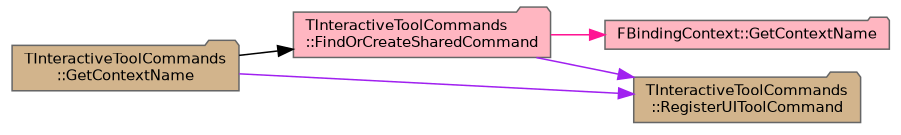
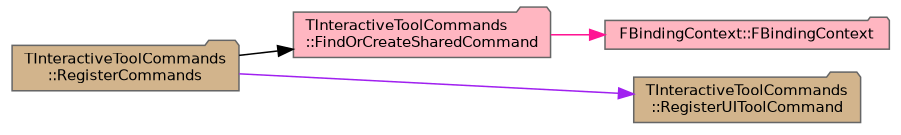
(747, 35) -> (747, 35)
(577, 66) -> none
(126, 68) -> (126, 68)
